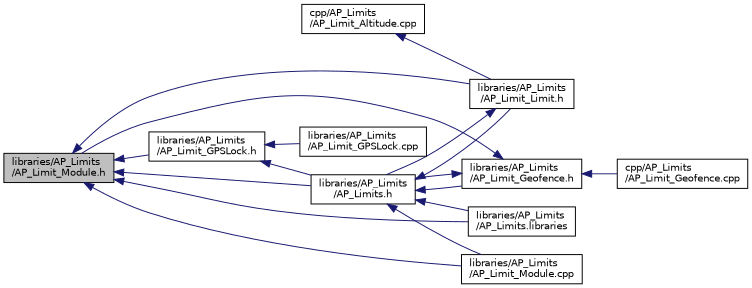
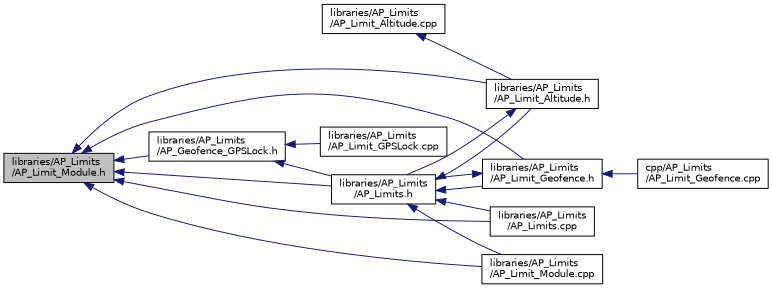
(363, 19) -> (384, 19)
(522, 94) -> (542, 94)
(289, 96) -> (310, 94)
(207, 147) -> (217, 147)
(522, 221) -> (542, 221)
